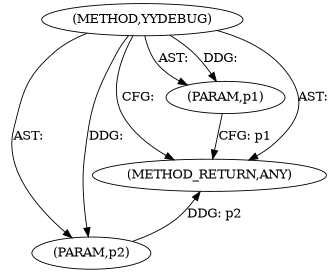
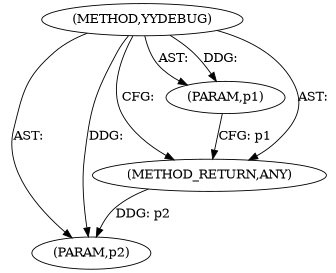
(167, 225) -> (120, 204)
